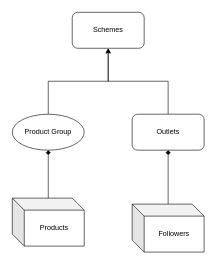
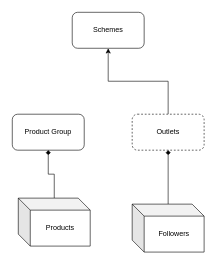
(60, 81) -> none
(48, 132) -> (48, 132)
(168, 132) -> (168, 132)
(48, 222) -> (54, 222)
